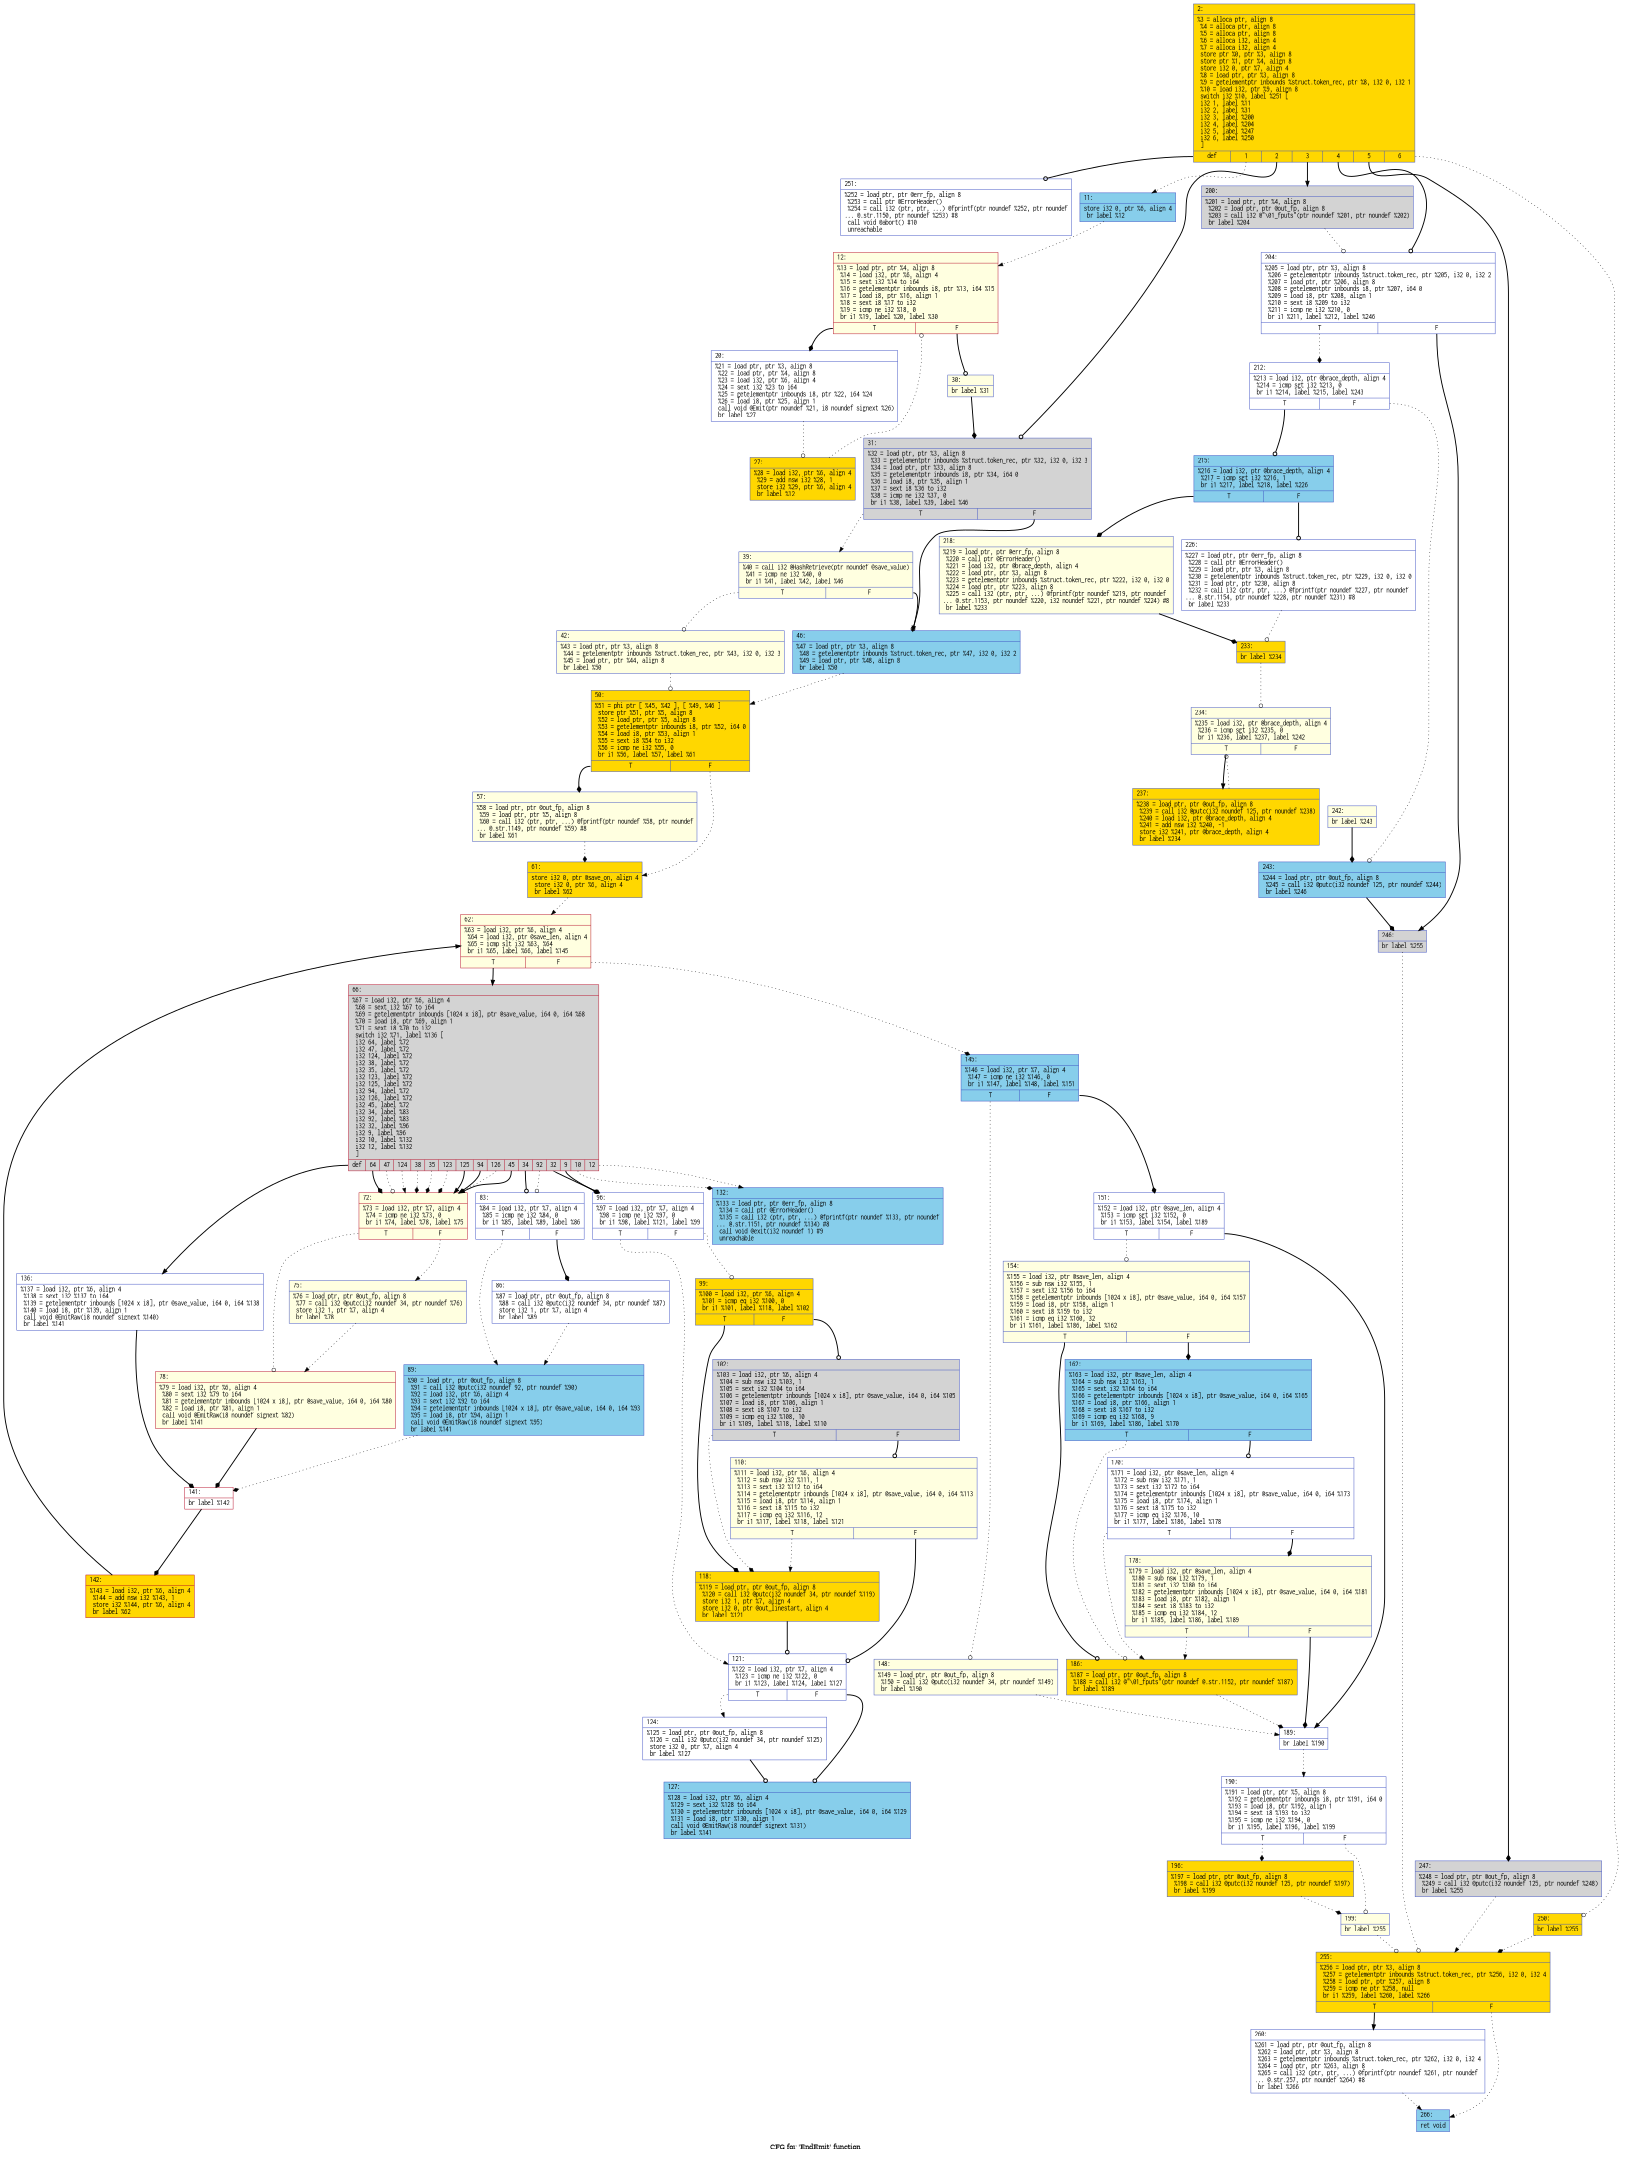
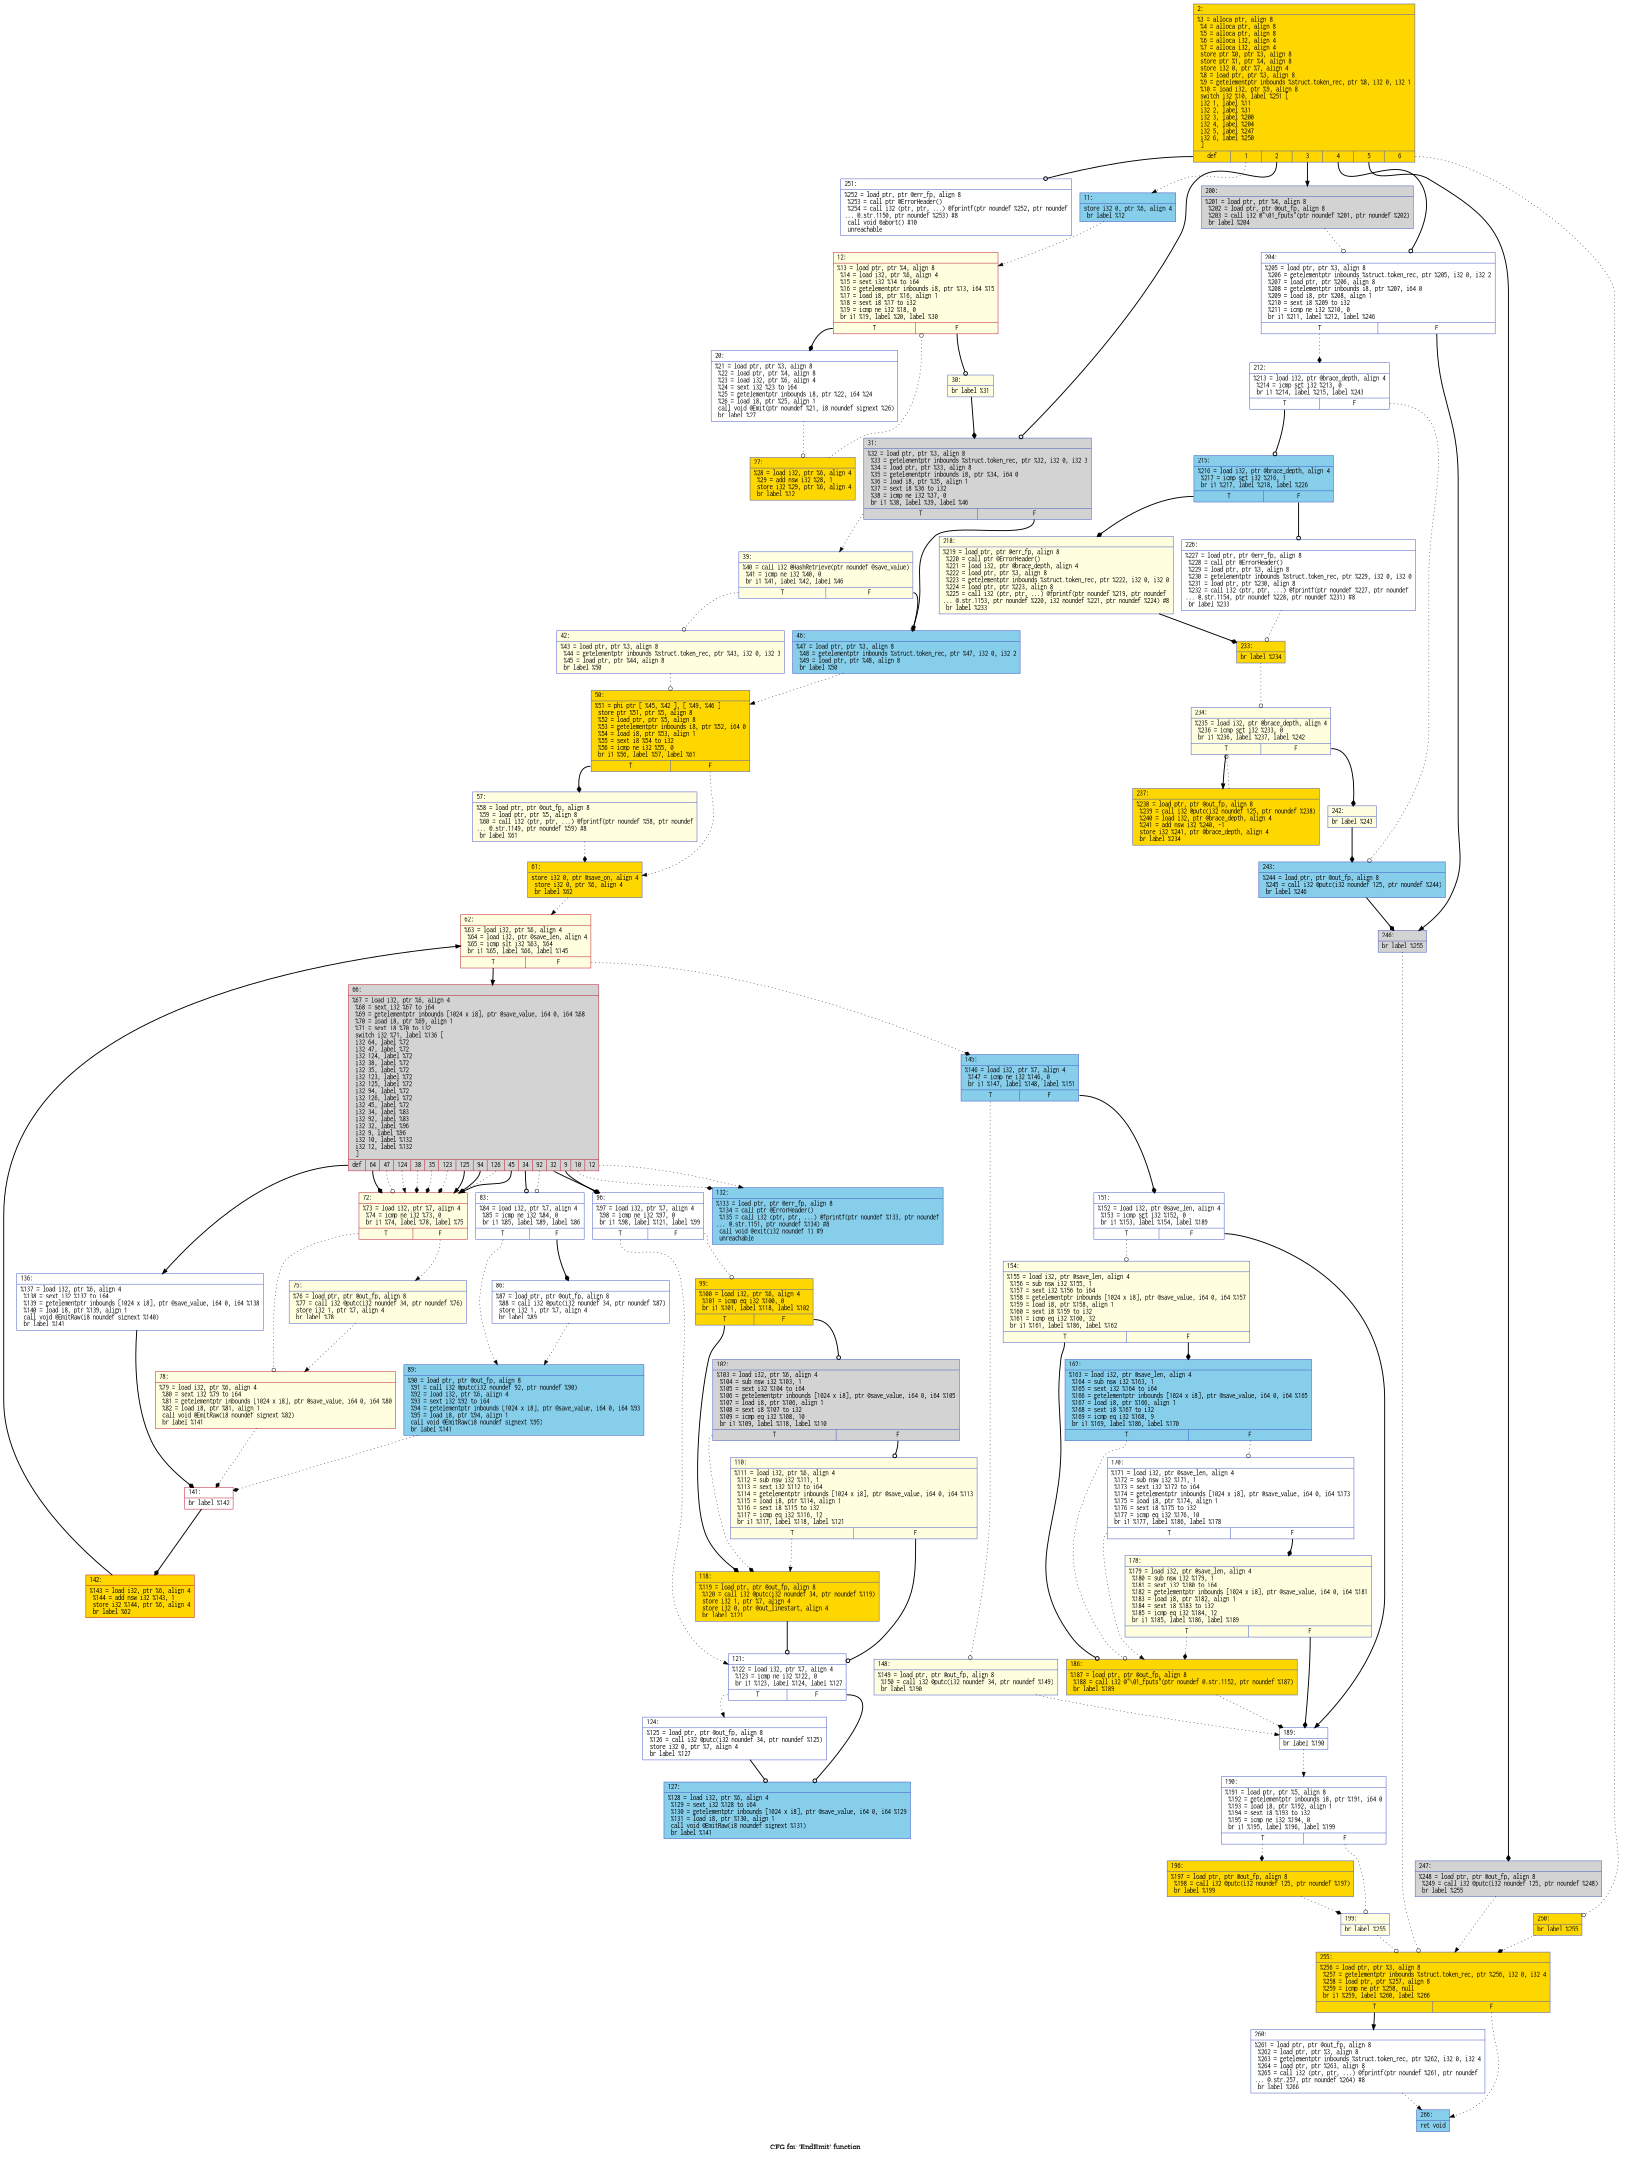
(1239, 730) -> (1239, 730)
none -> (1351, 769)
(1250, 1447) -> (1250, 1447)
(238, 1455) -> (238, 1455)
(1186, 1645) -> (1186, 1645)
